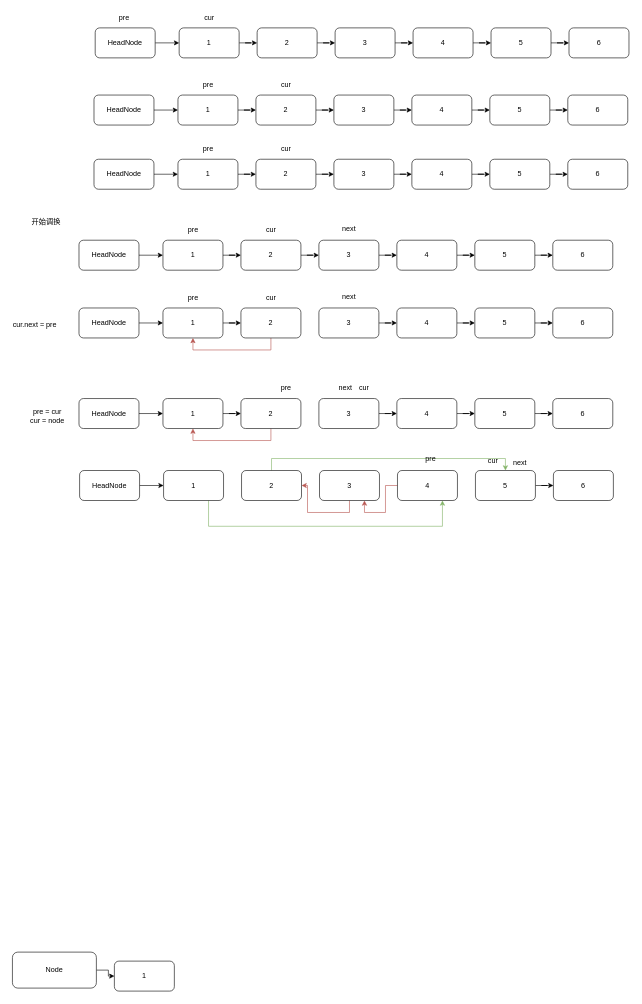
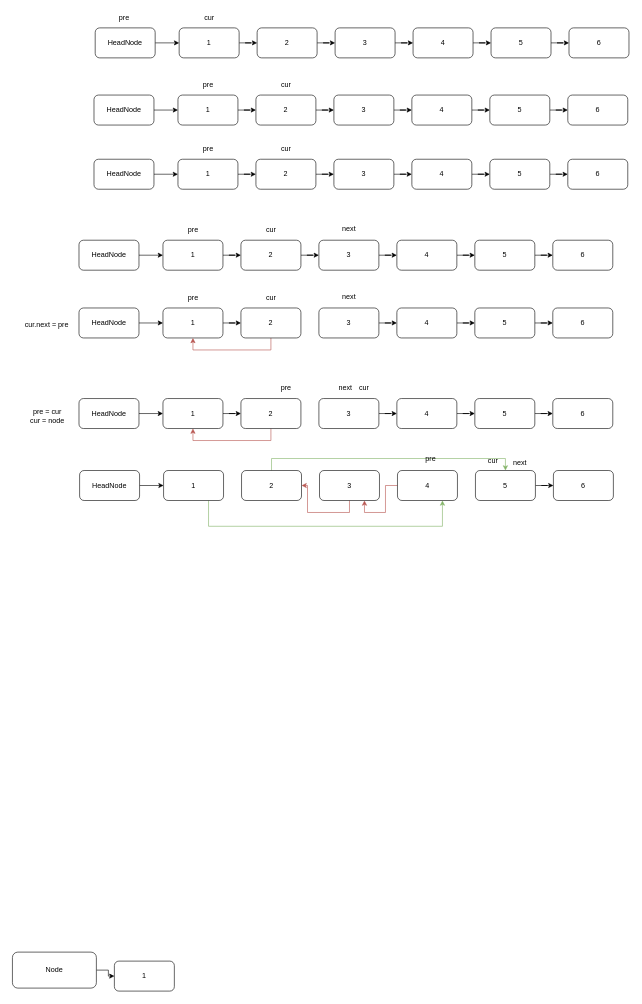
(46, 222) -> none
(34, 326) -> (46, 326)
